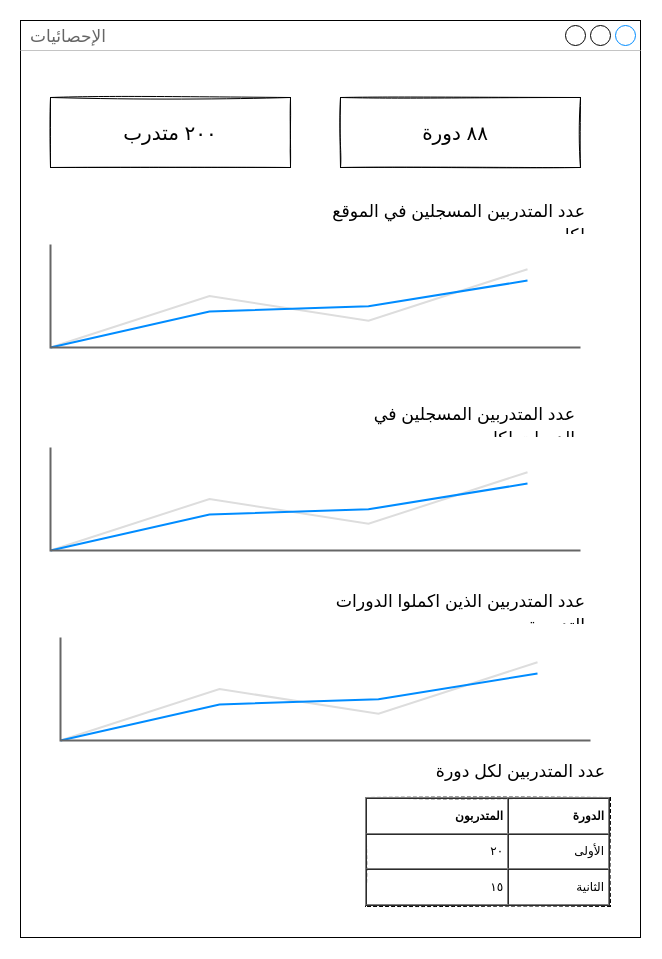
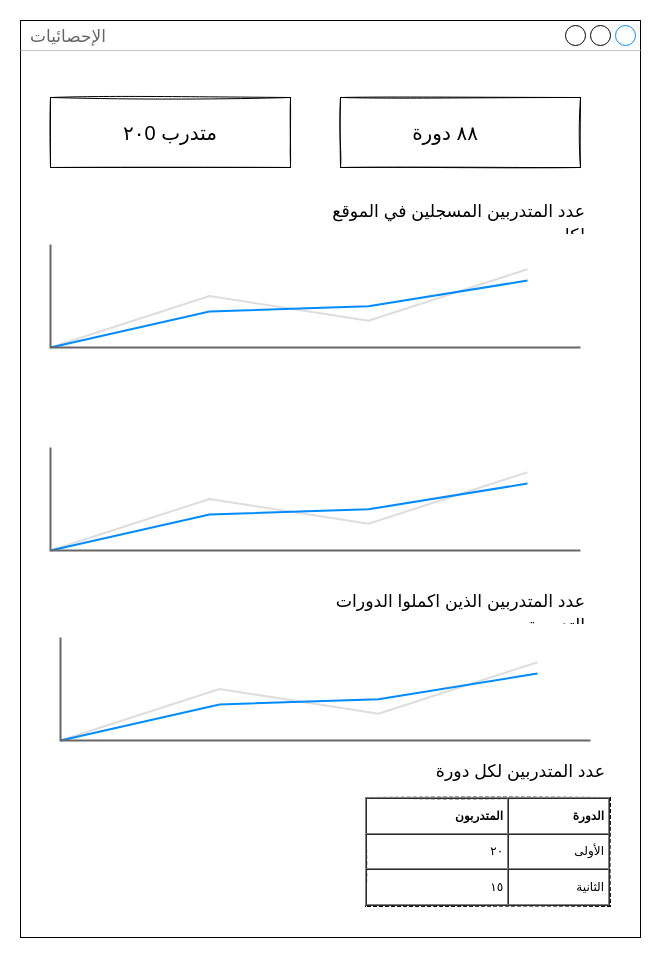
(171, 133) -> (171, 133)
(456, 133) -> (446, 133)
(426, 419) -> none
